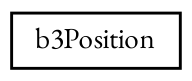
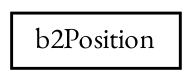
(96, 41) -> (96, 41)
